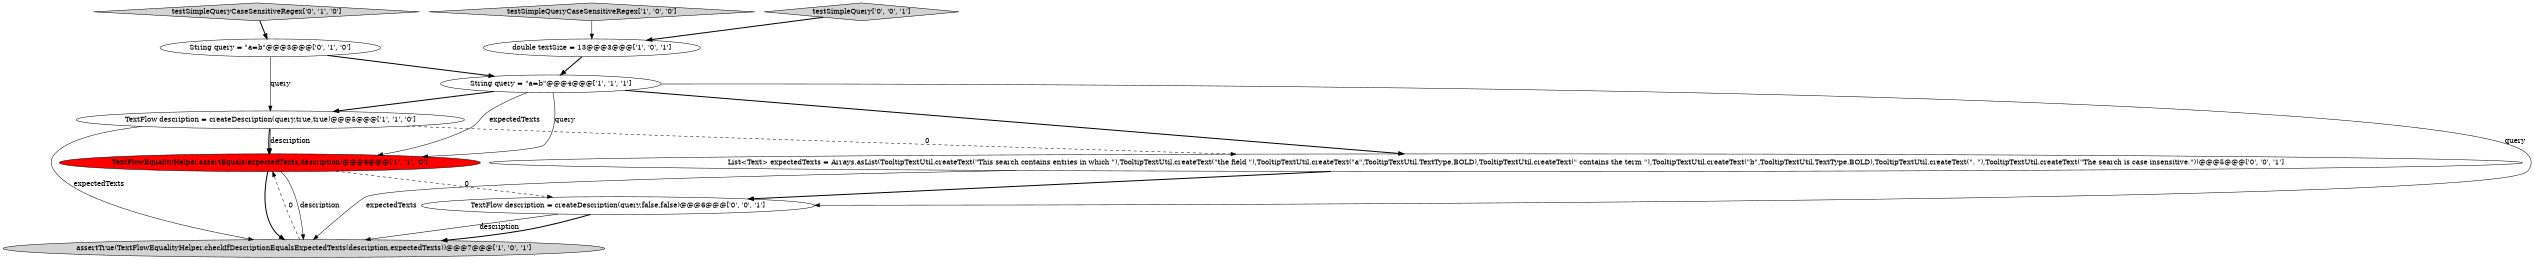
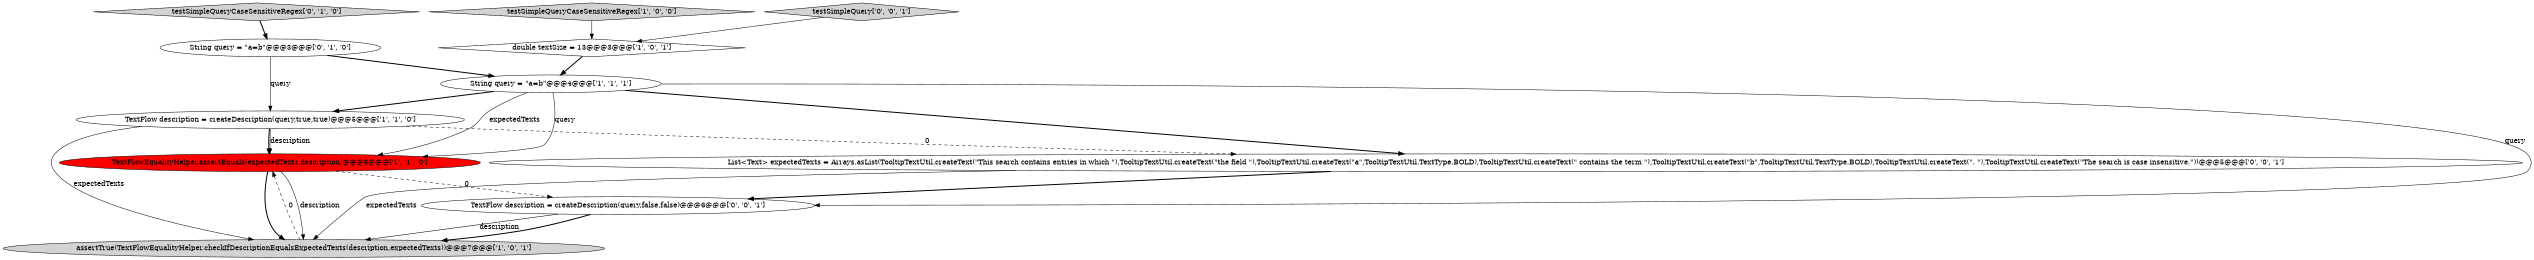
(738, 28) -> (733, 29)
(592, 48) -> (592, 48)
